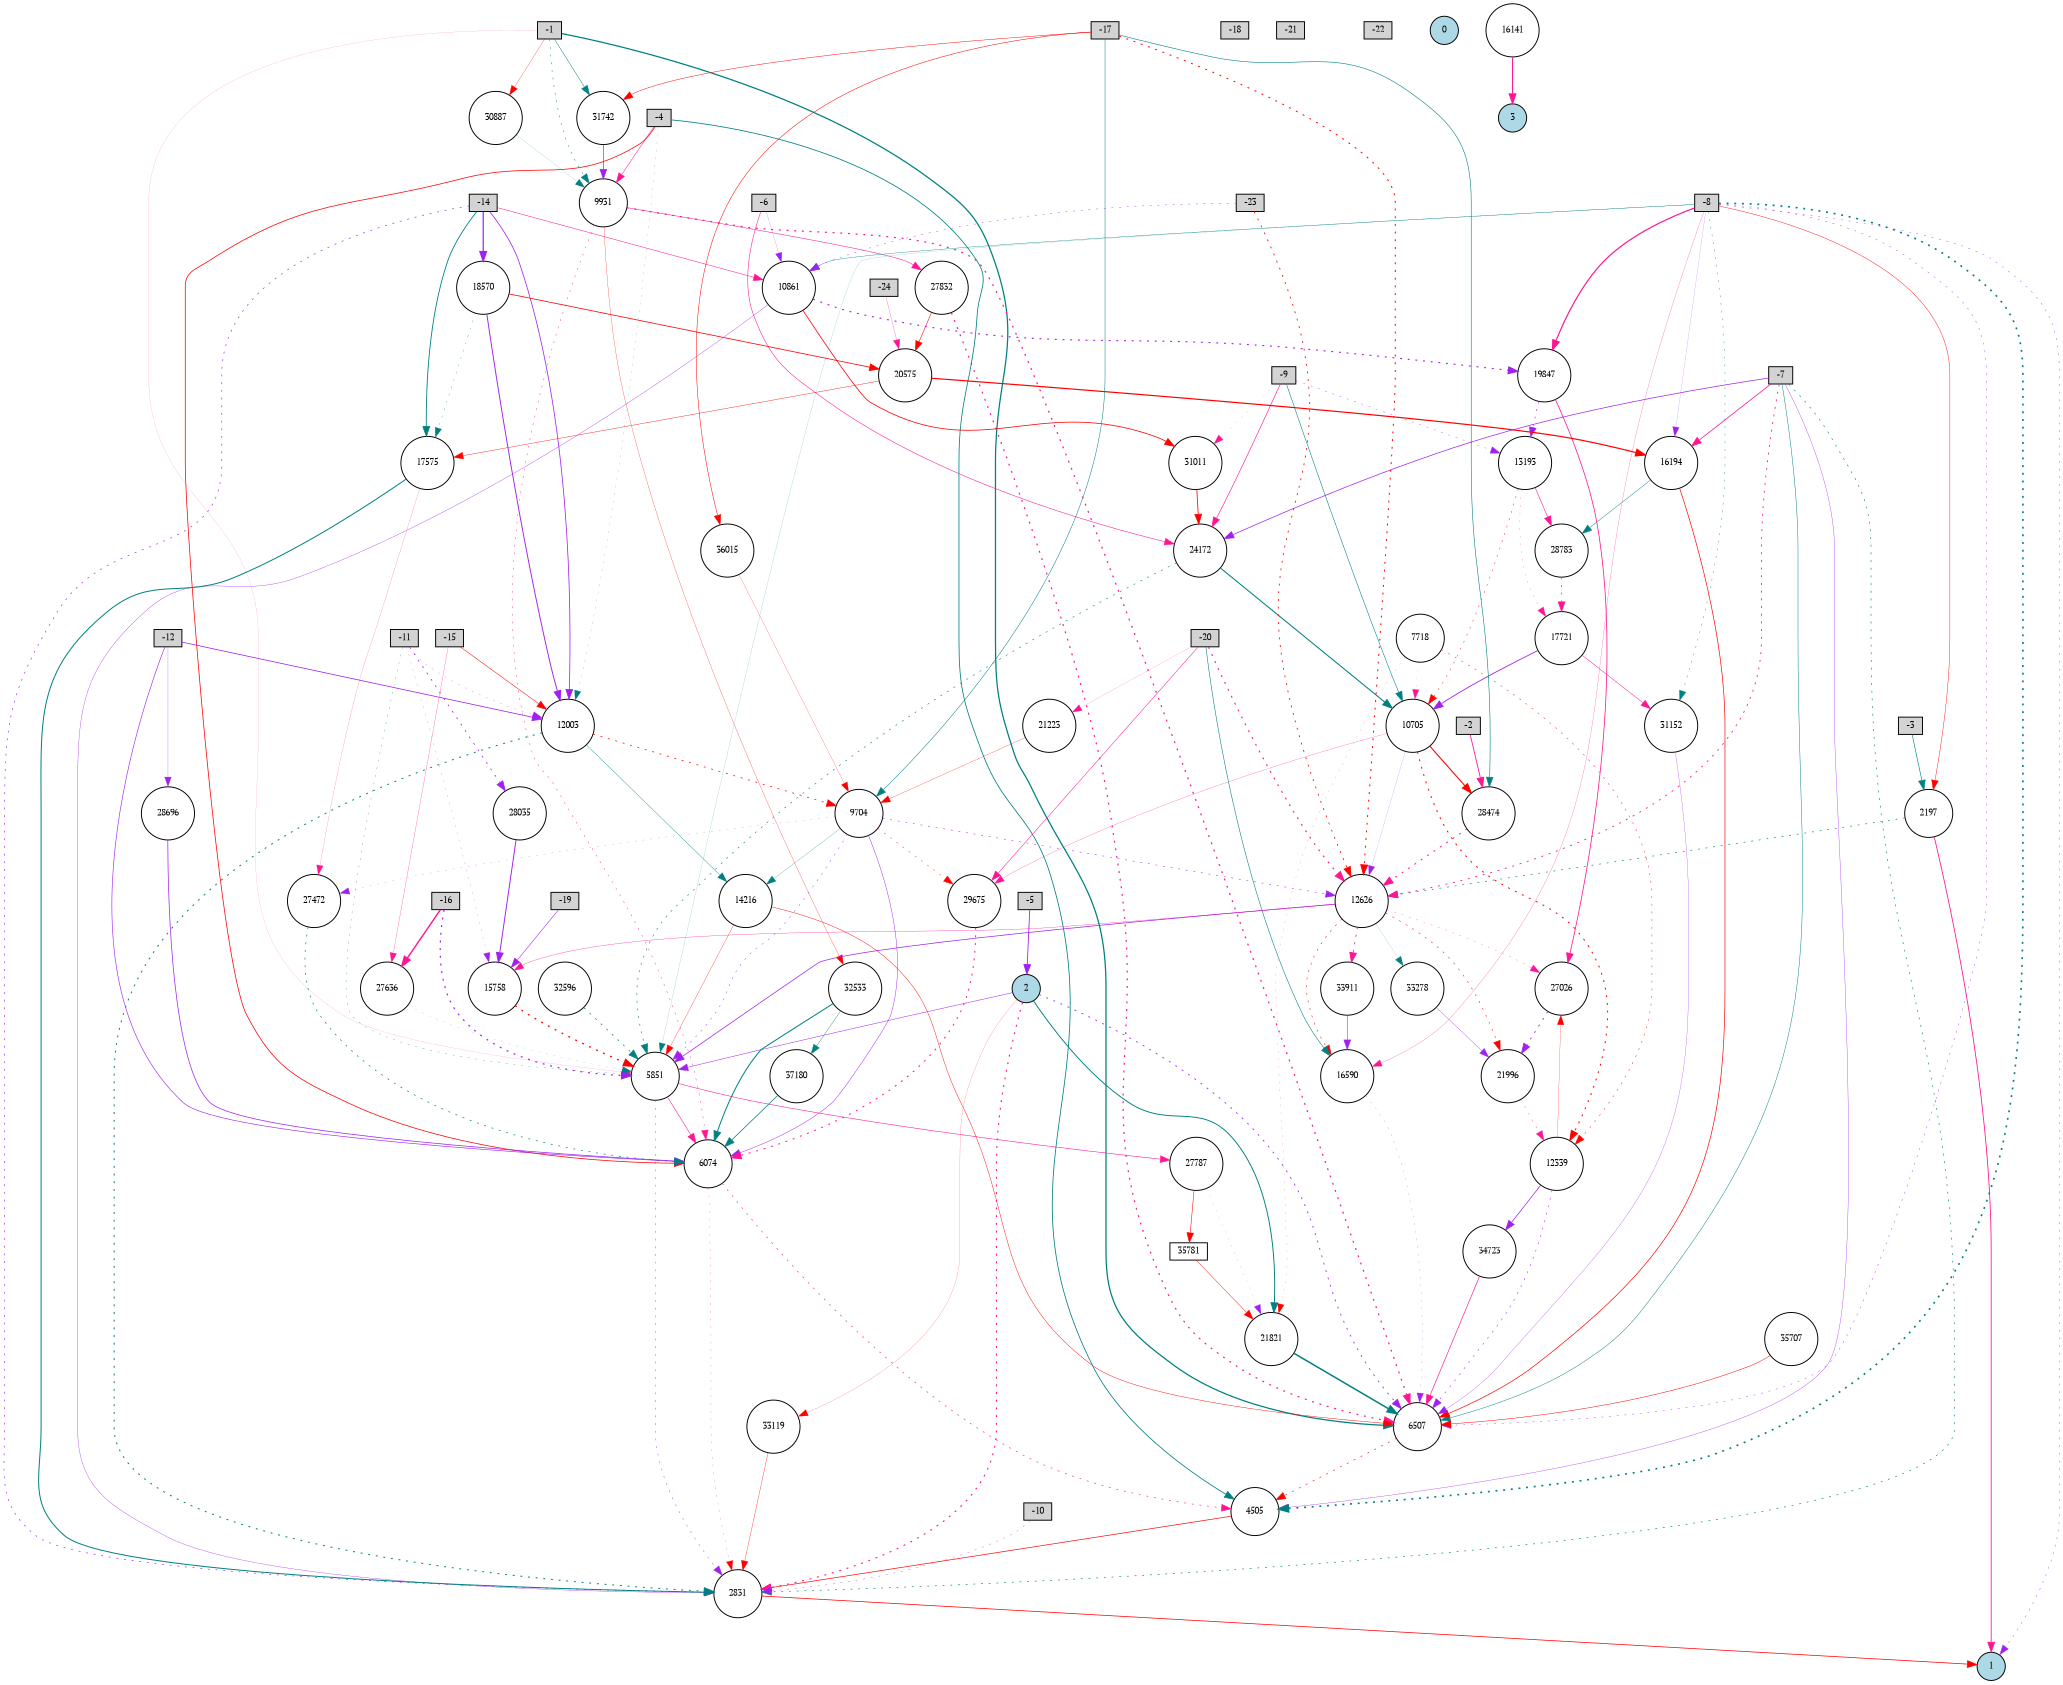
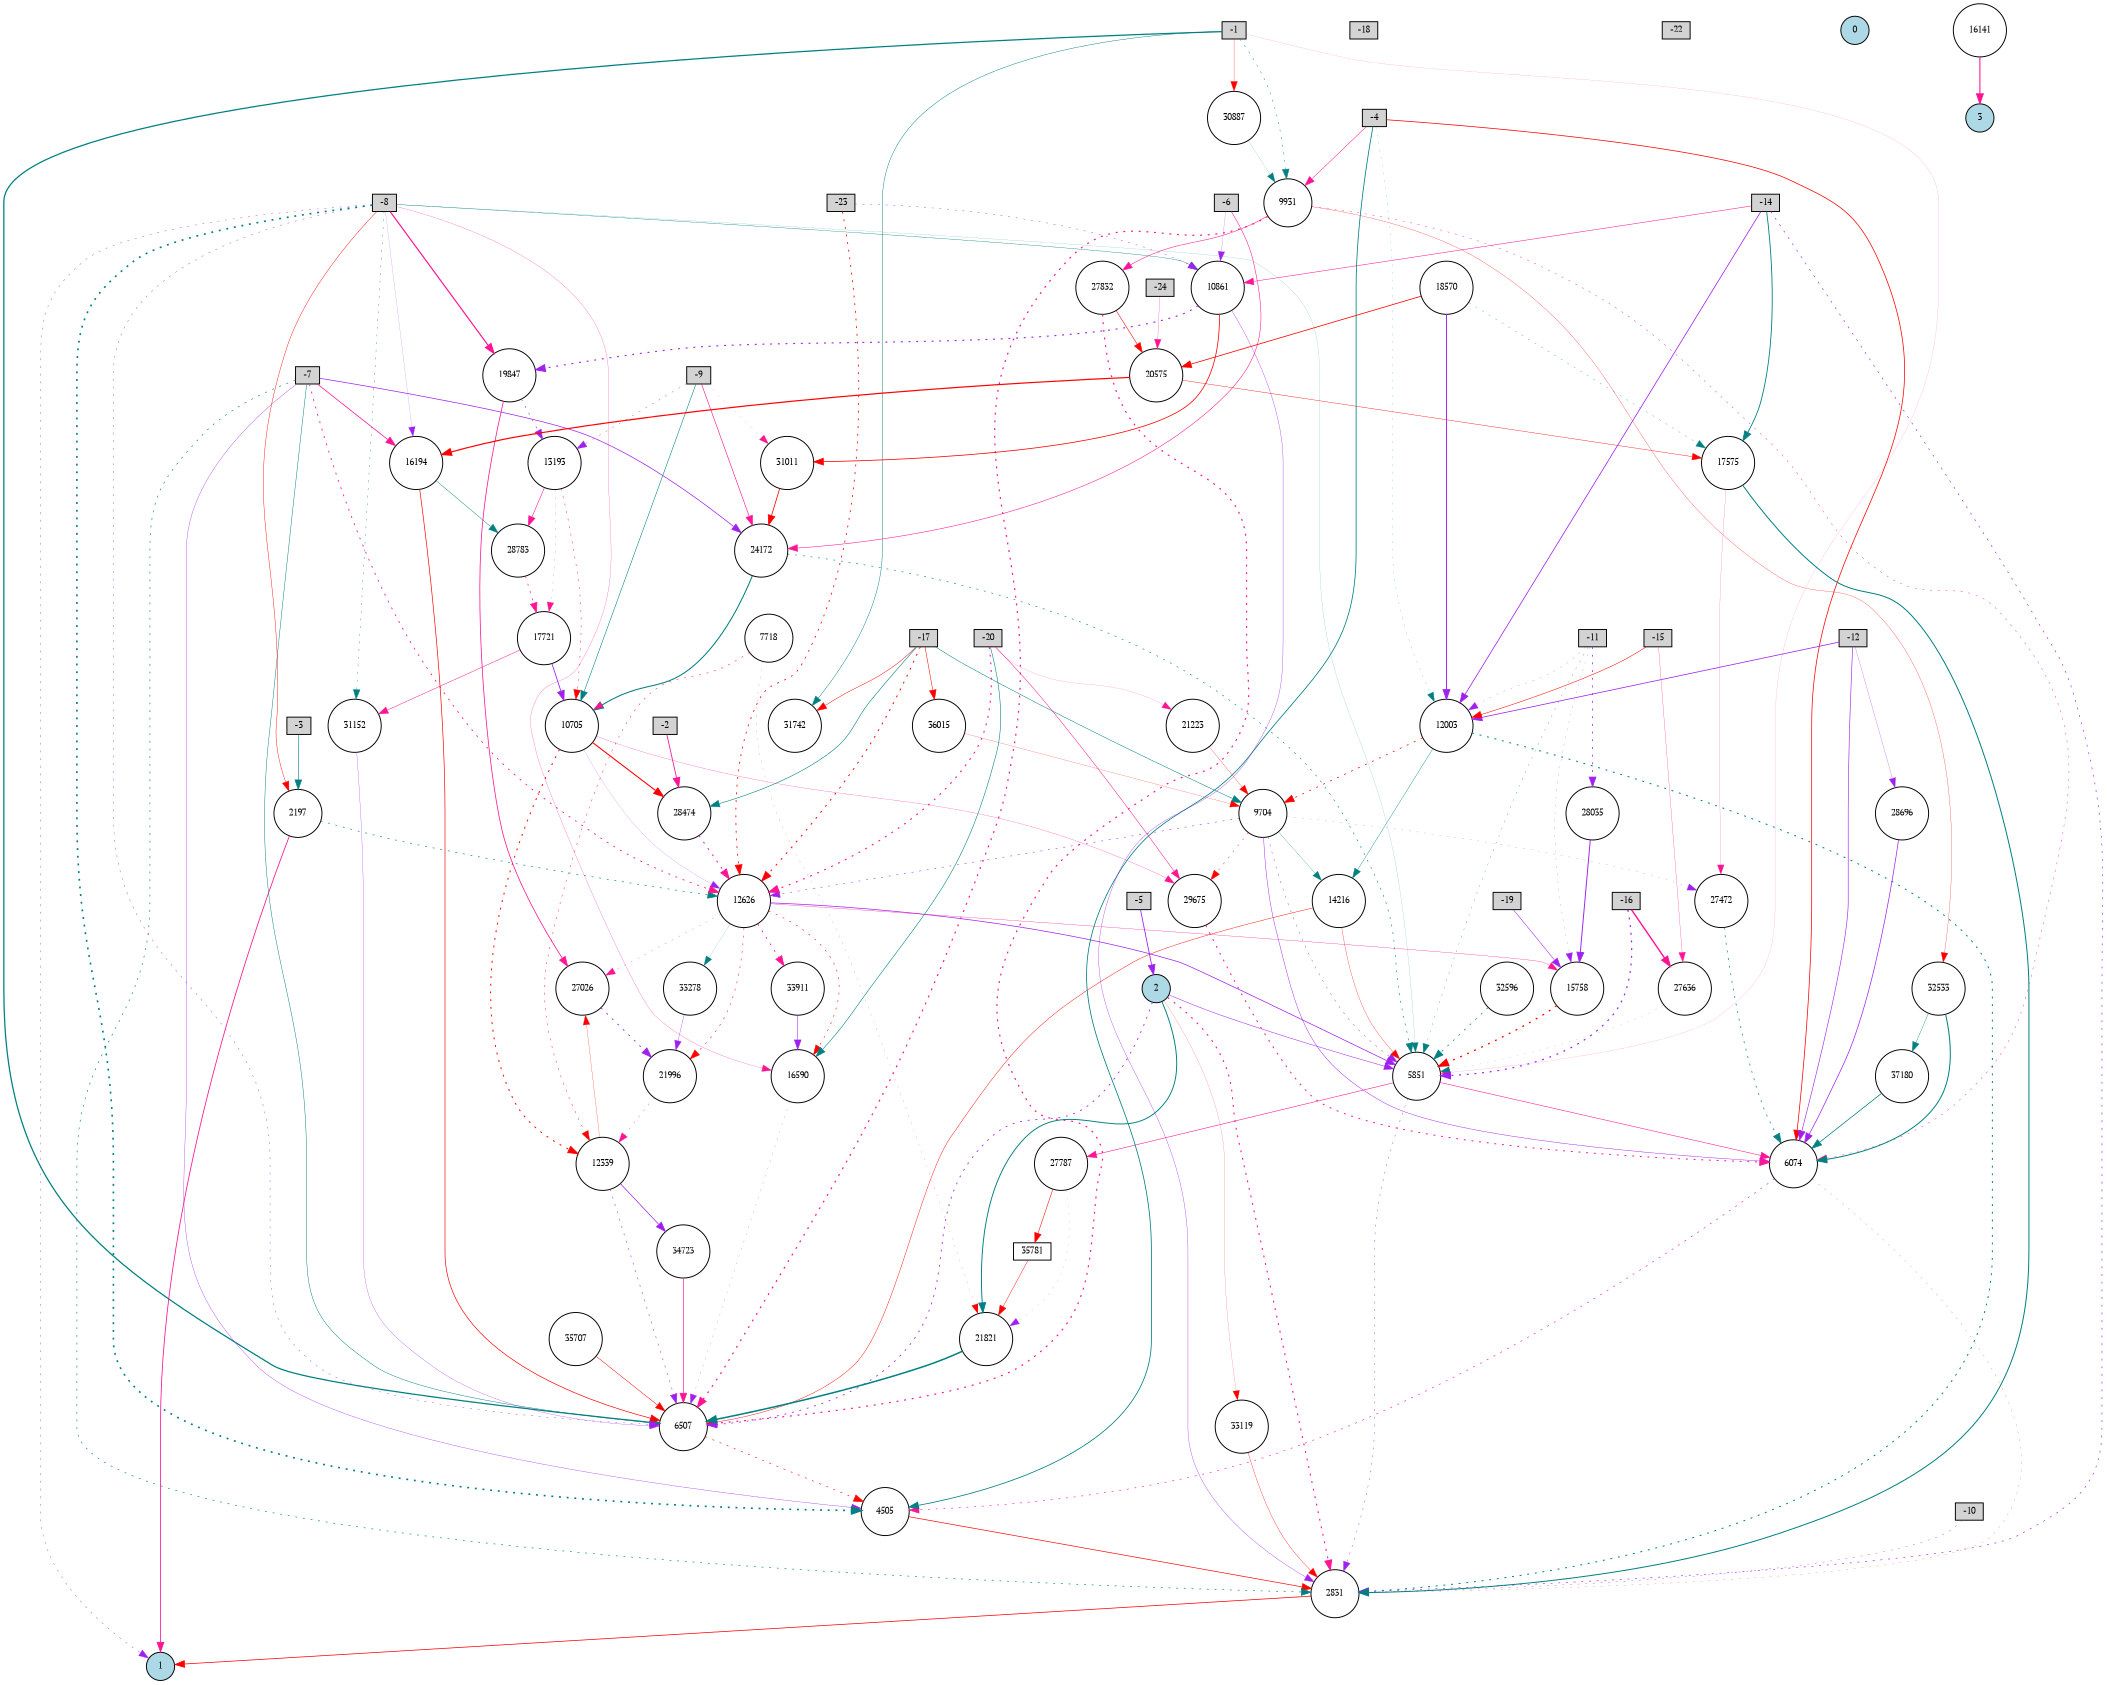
(1291, 30) -> none
(603, 155) -> none
(483, 232) -> none
